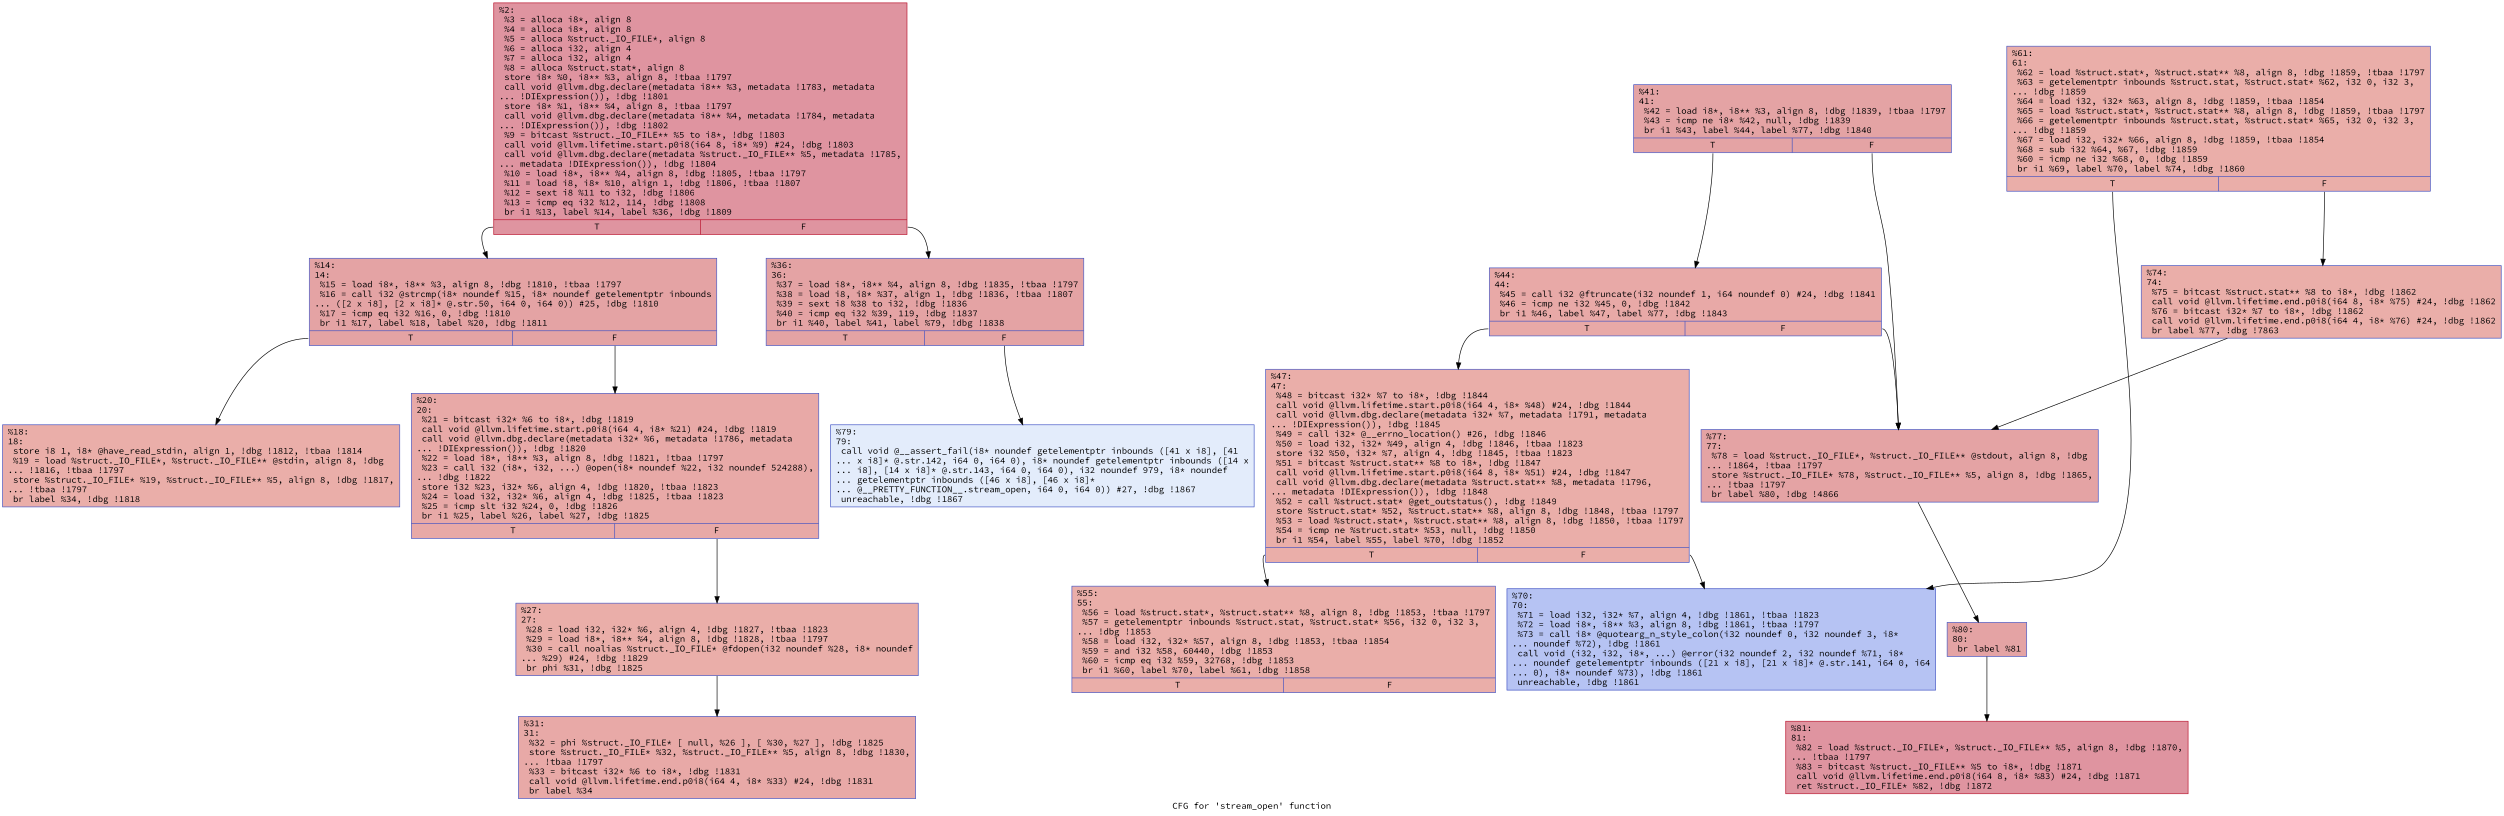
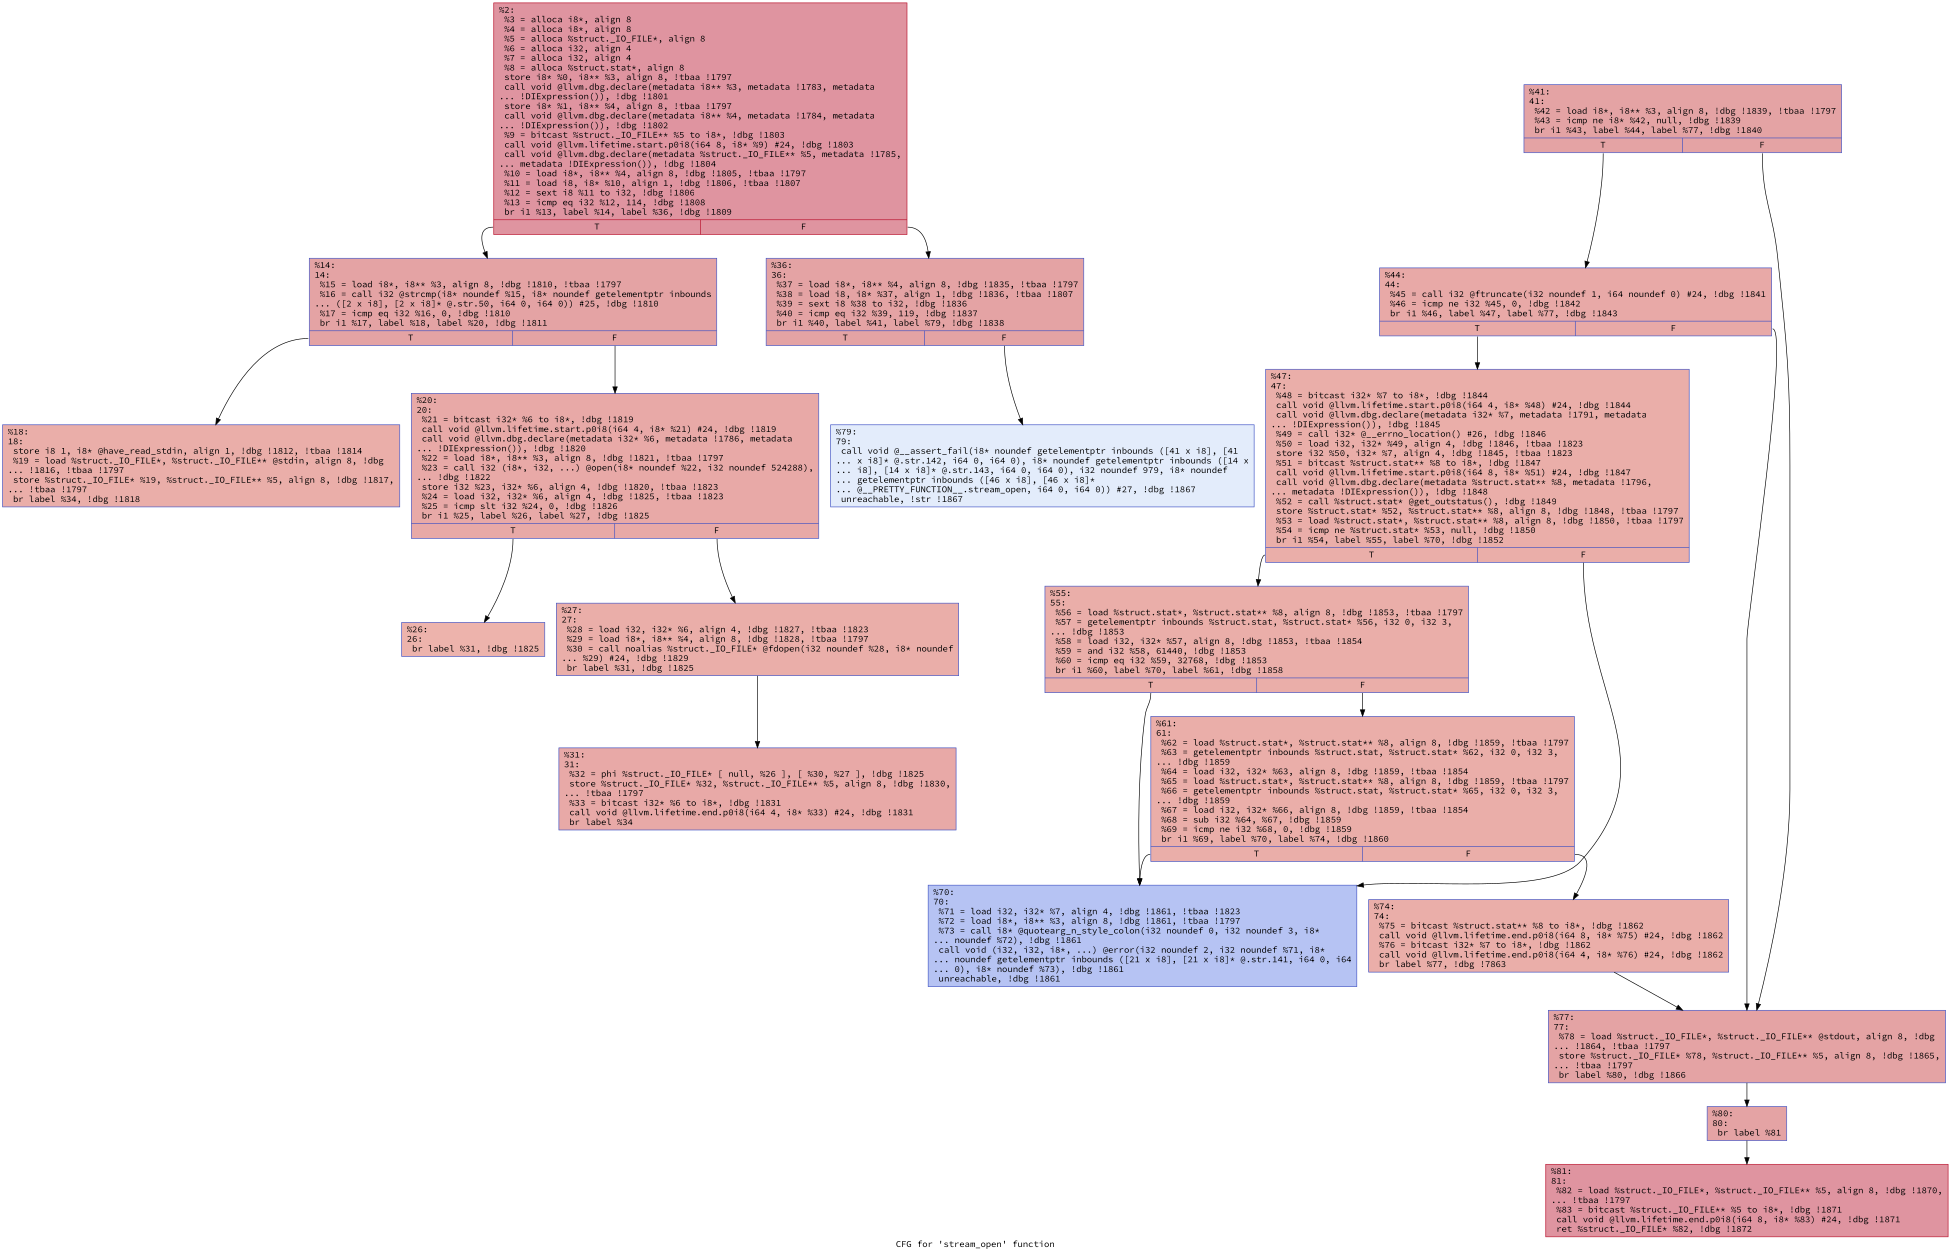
(2110, 159) -> (1254, 829)
(1773, 494) -> (1620, 1075)
(900, 499) -> (900, 499)
none -> (473, 639)
(1175, 651) -> (1148, 651)
(582, 668) -> (628, 668)
none -> (1363, 701)
none -> (1140, 785)
